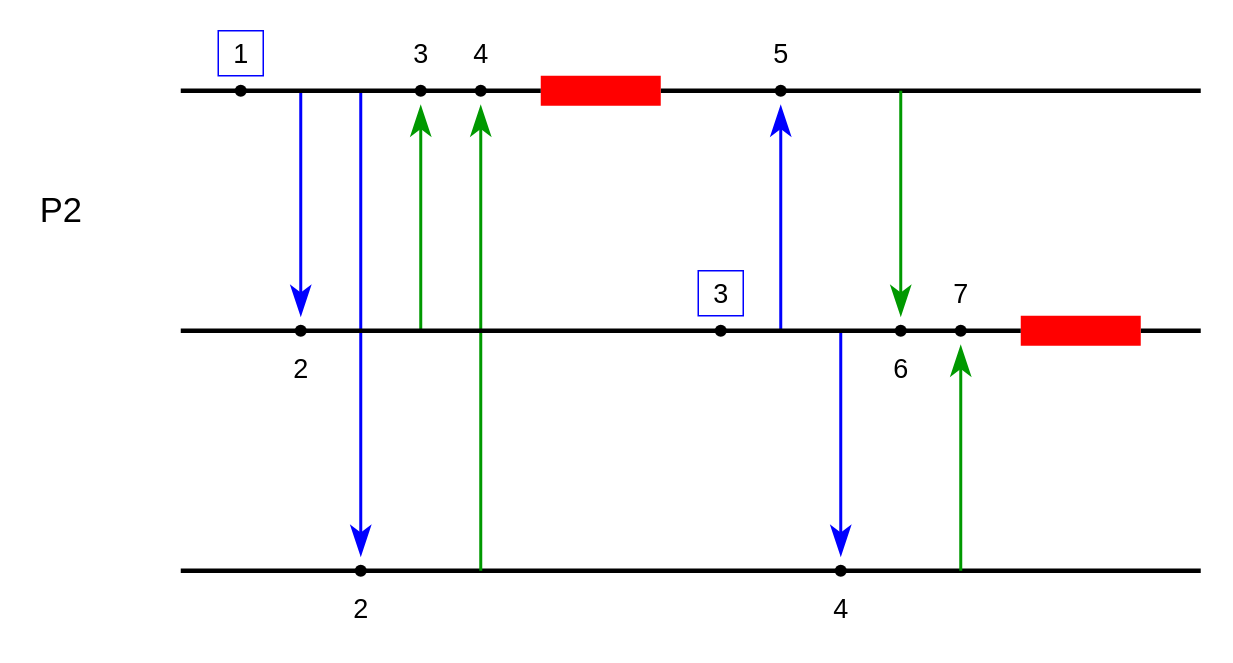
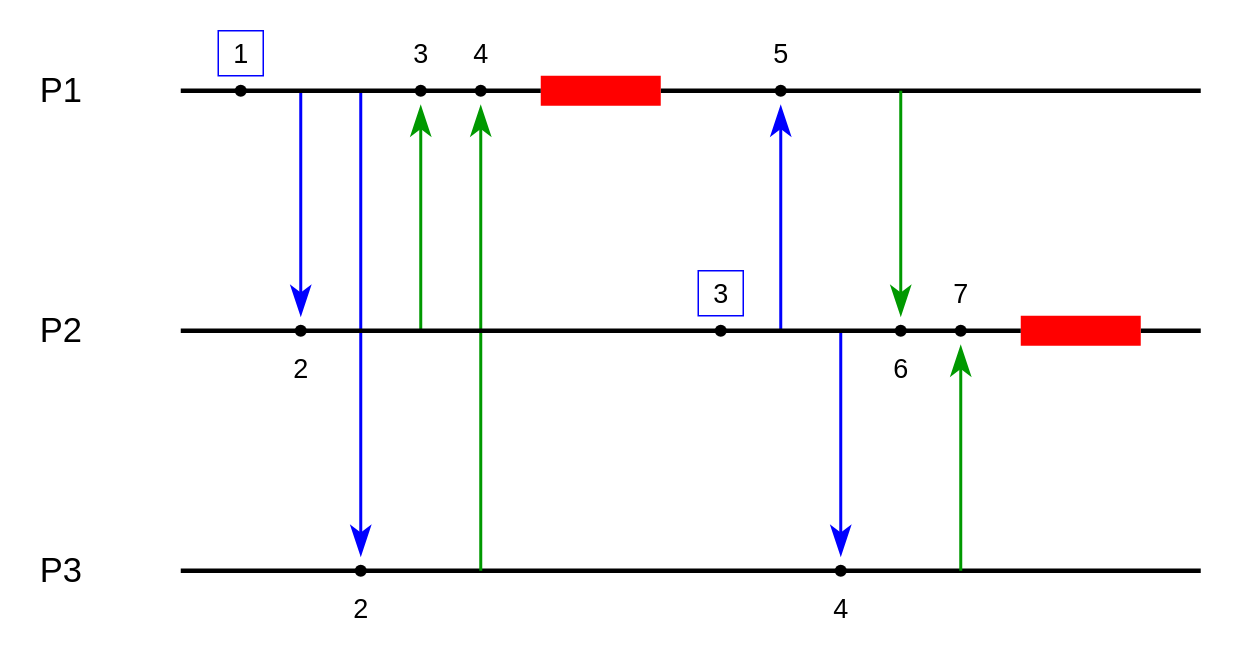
none -> (61, 91)
(61, 211) -> (61, 331)
none -> (61, 571)
